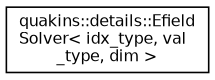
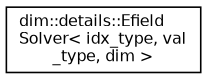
(108, 40) -> (104, 40)
